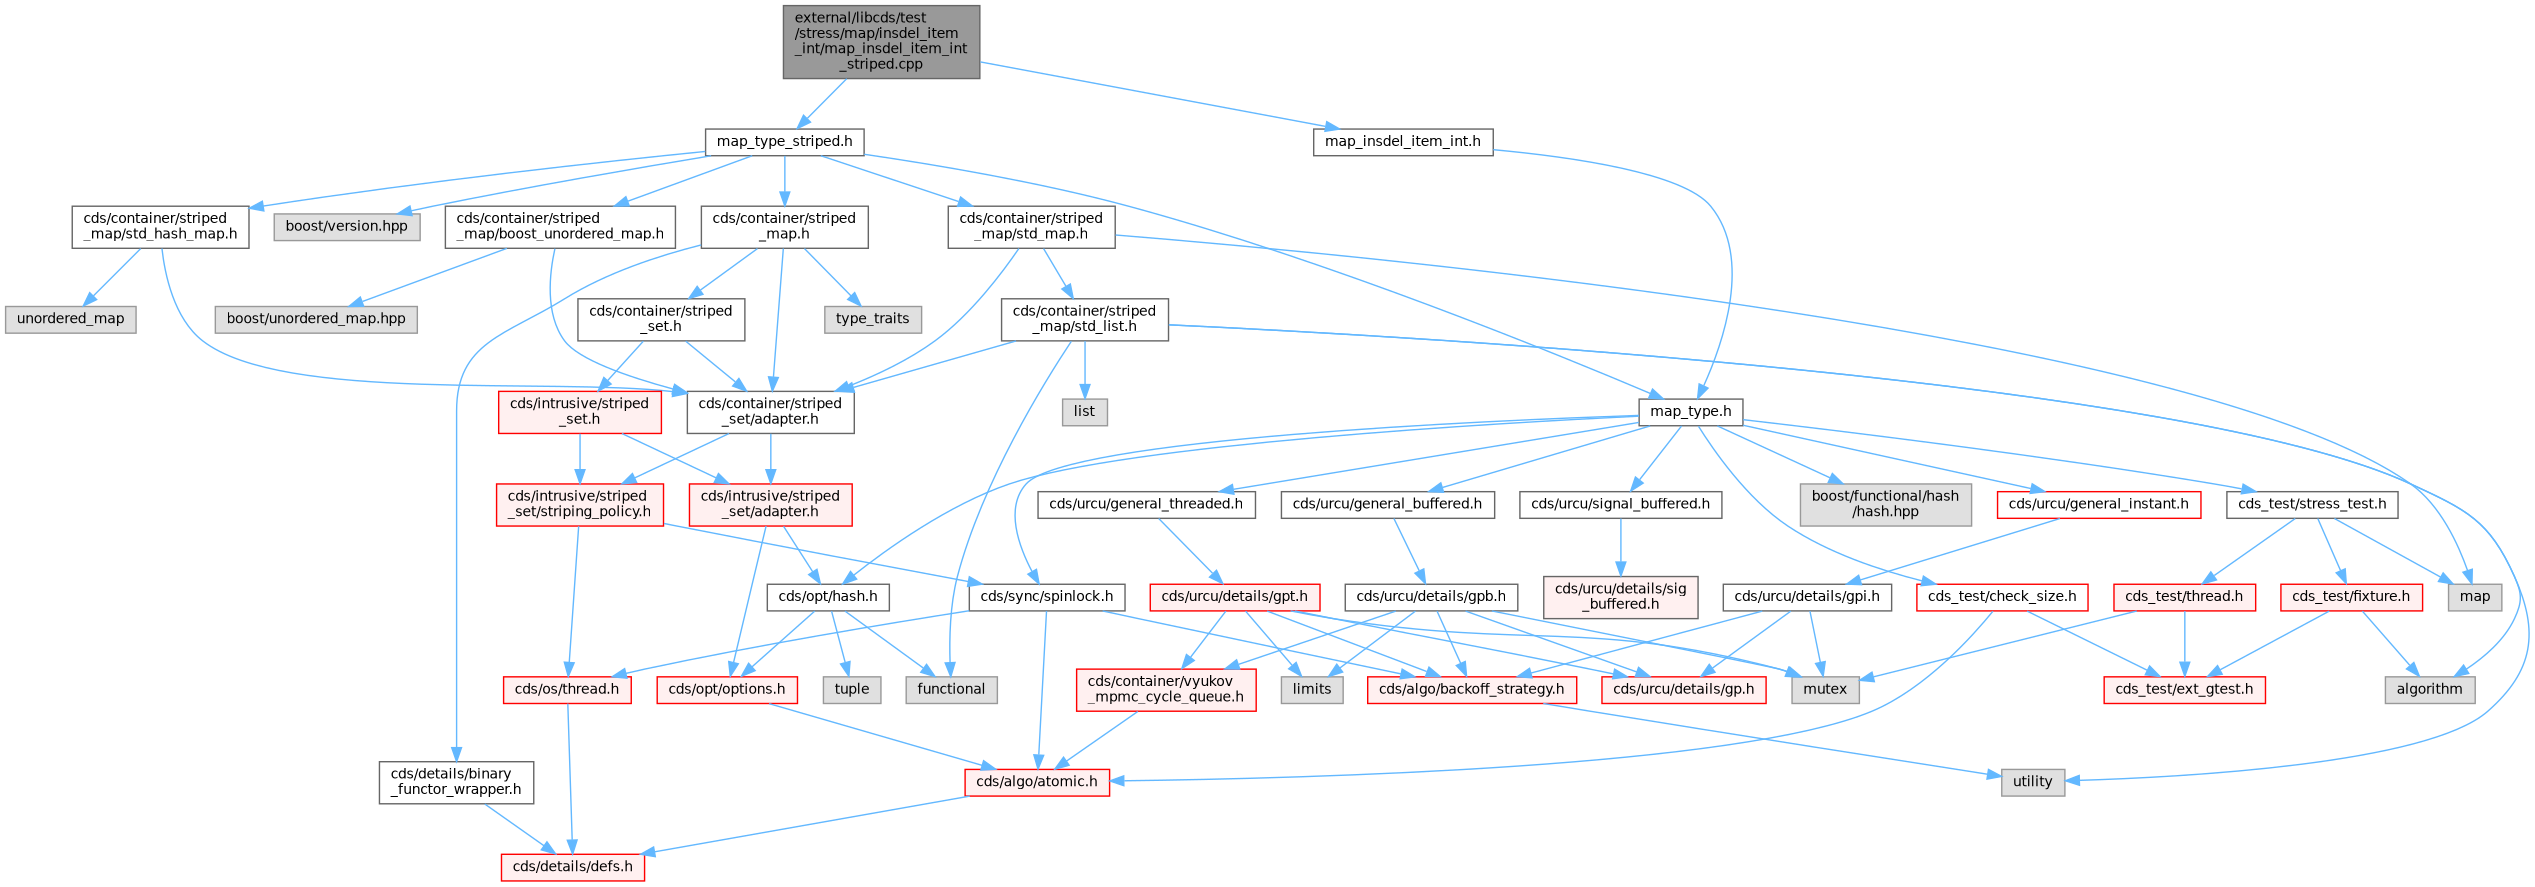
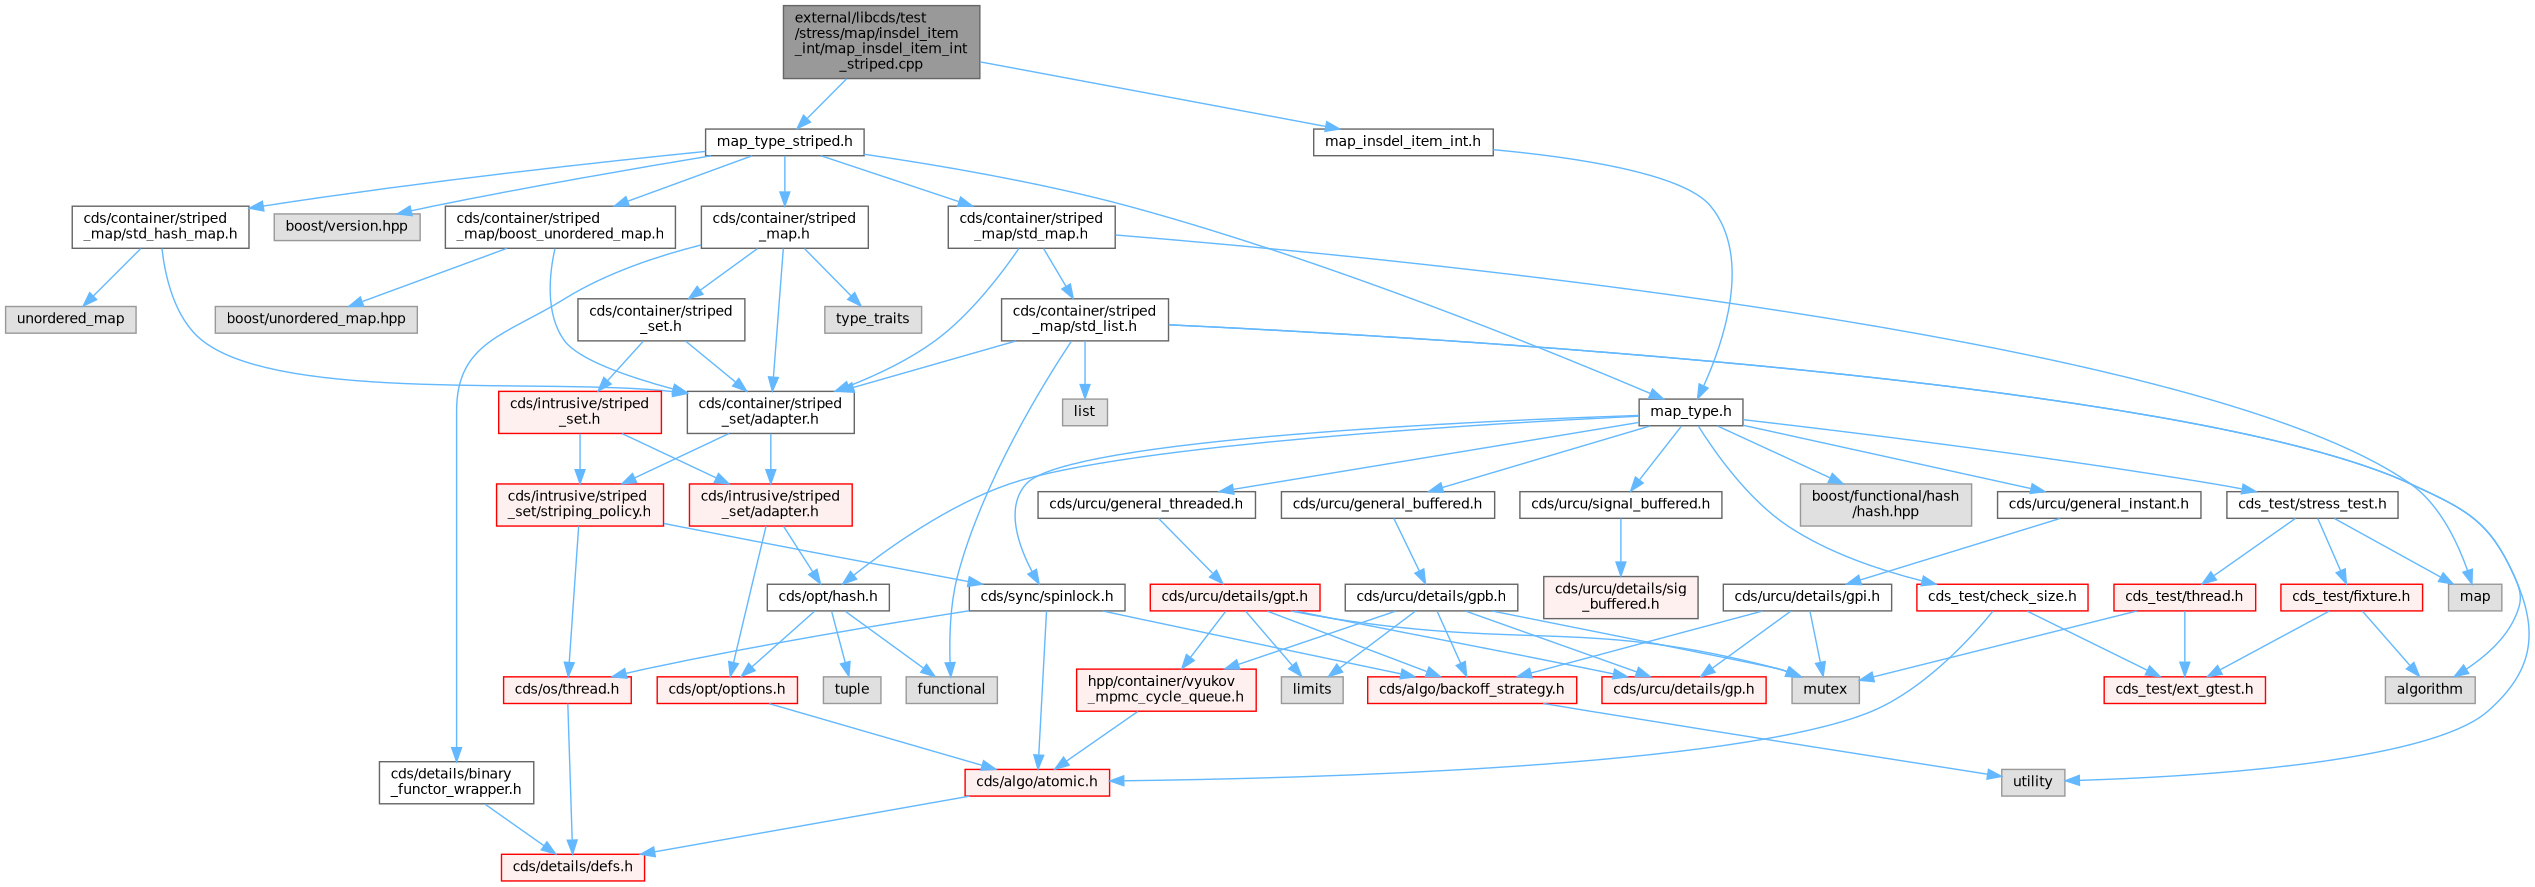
(2099, 505) -> (2099, 505)
(1166, 690) -> (1166, 690)
